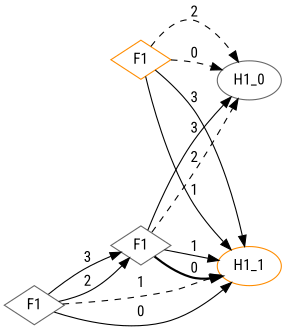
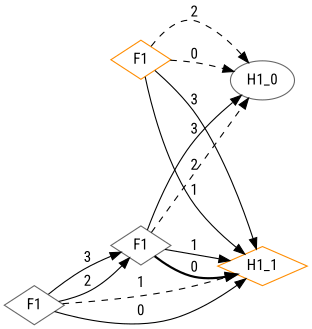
(249, 266) -> (262, 266)
